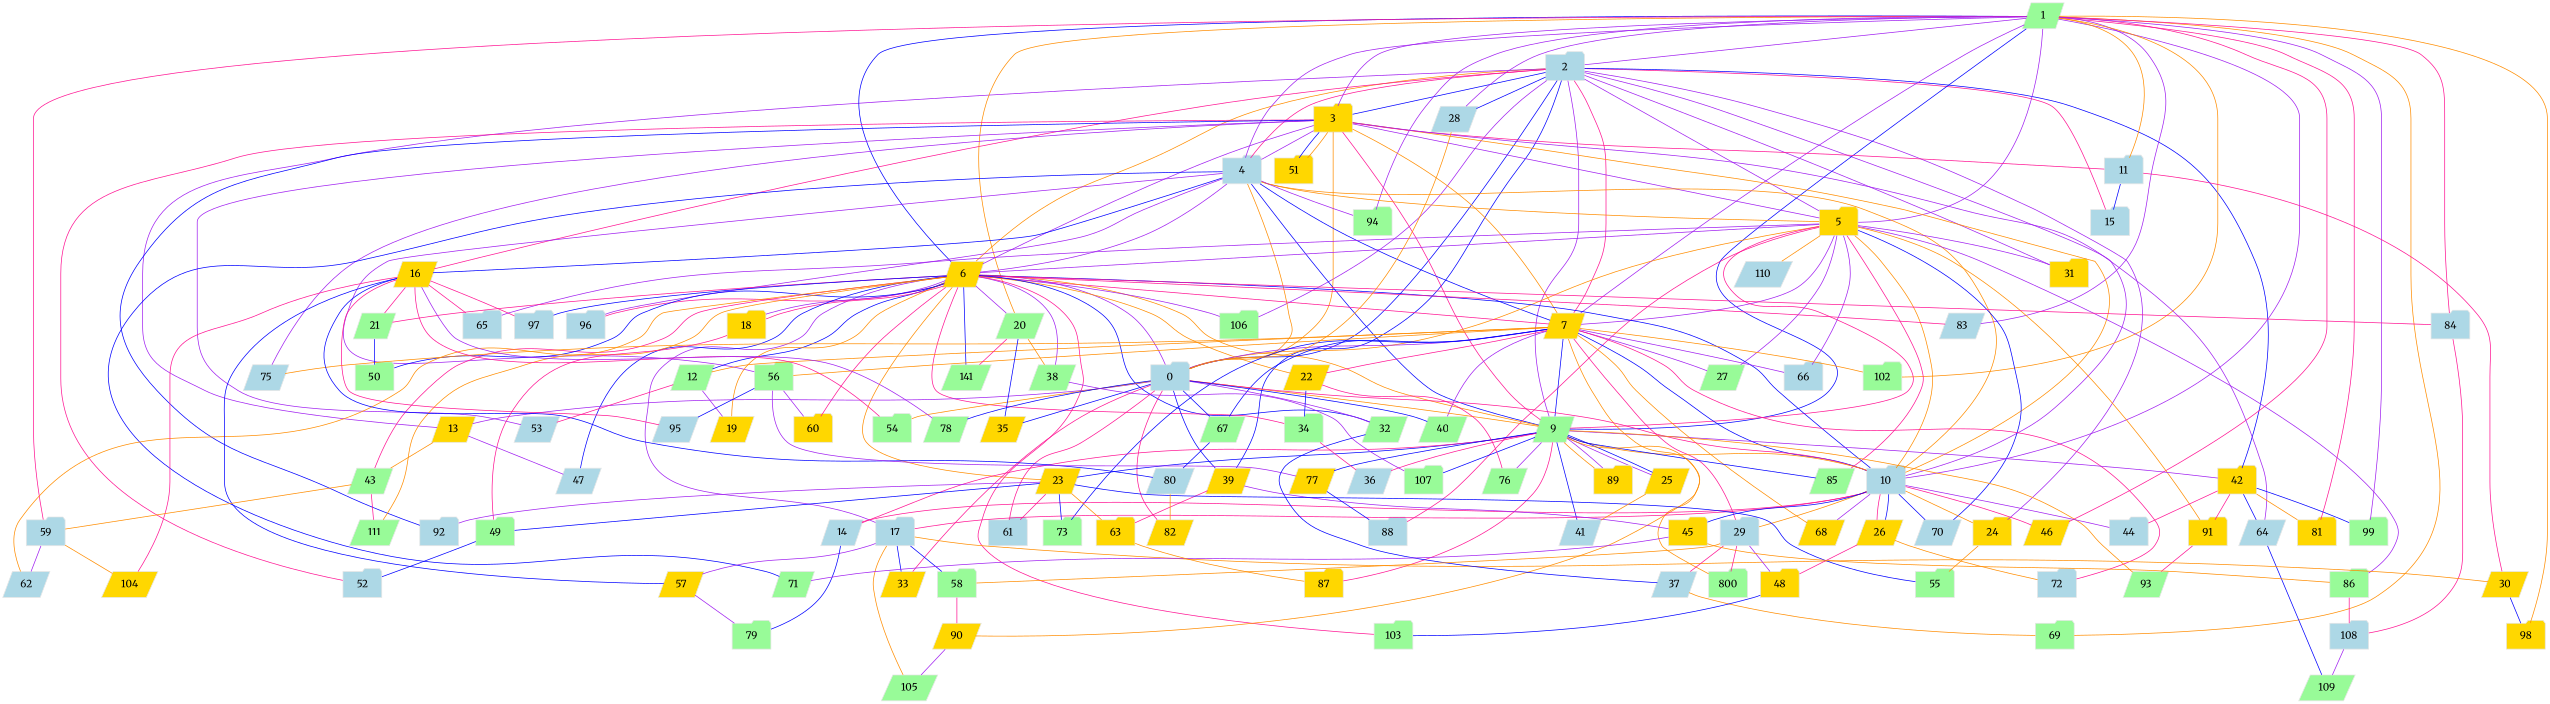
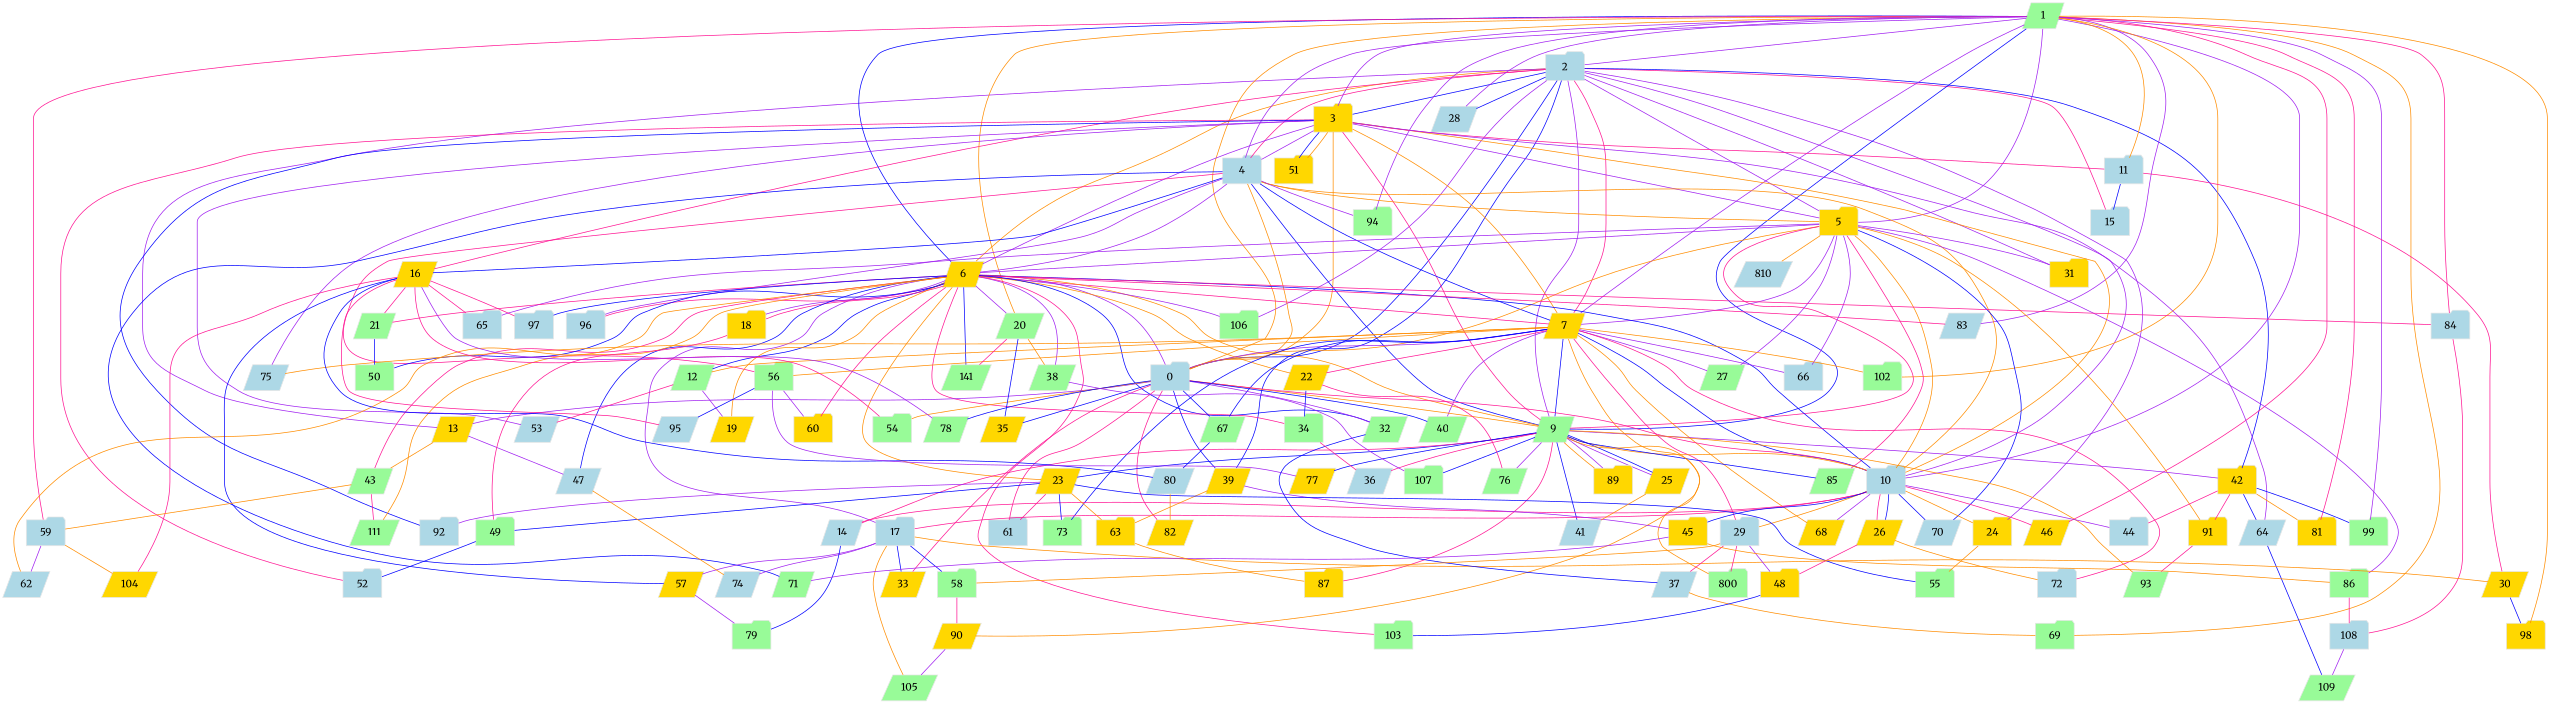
(515, 244) -> (515, 244)
(1763, 274) -> (1763, 274)
(1364, 303) -> (1452, 32)
(1166, 509) -> (1166, 509)
(1388, 533) -> none
none -> (738, 584)
